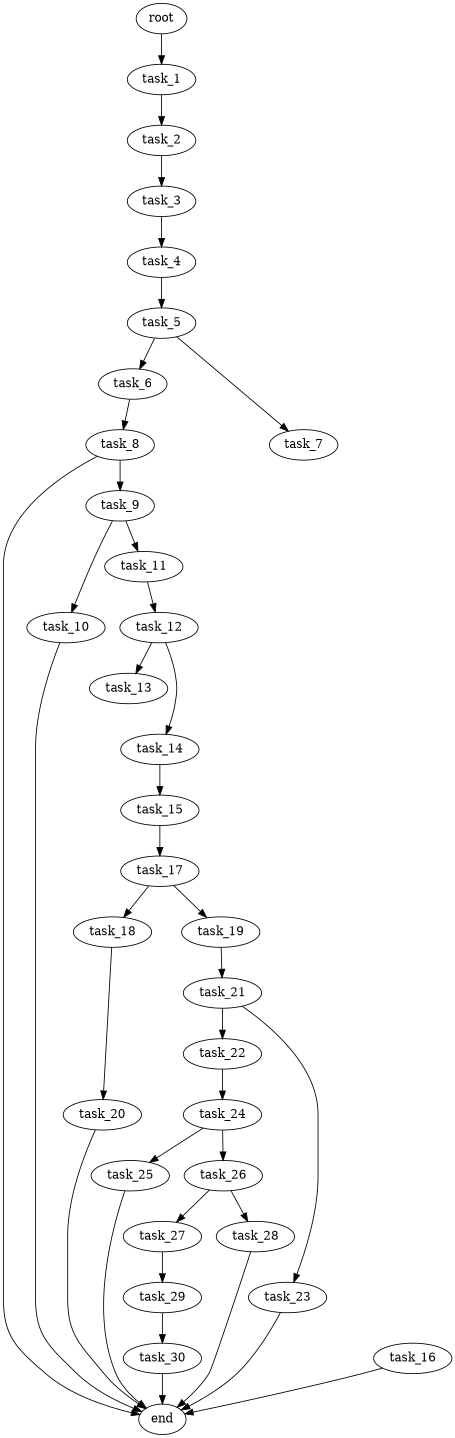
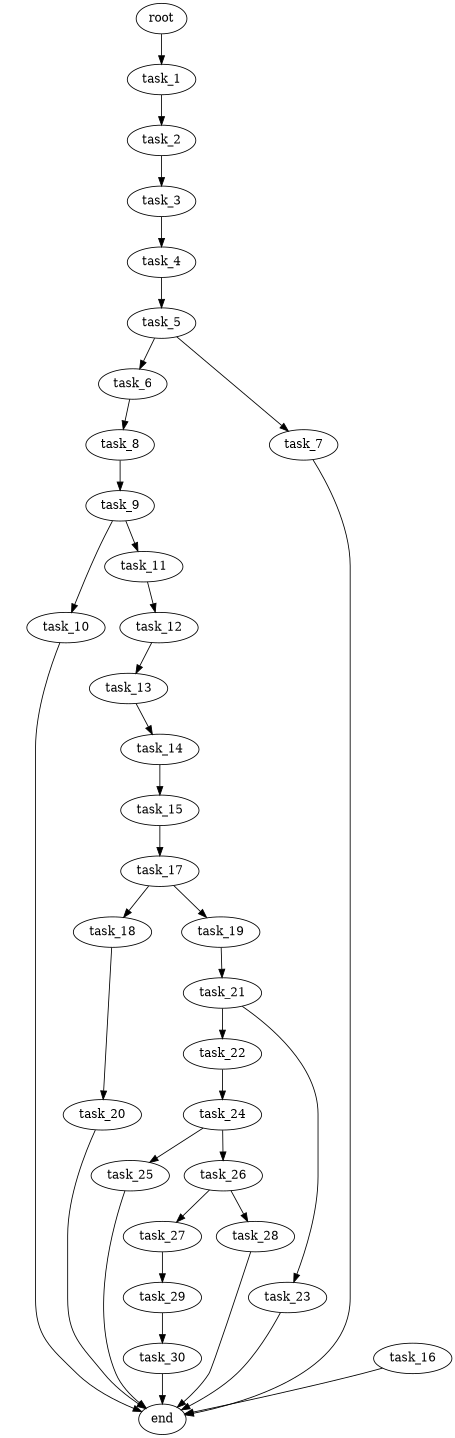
(177, 684) -> (142, 715)
(3, 949) -> (350, 980)
